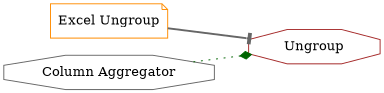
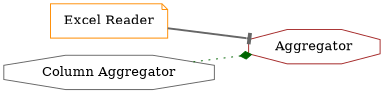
(109, 21) -> (109, 21)
(314, 47) -> (314, 47)
